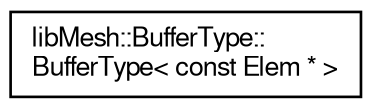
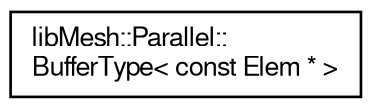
(186, 54) -> (186, 54)
